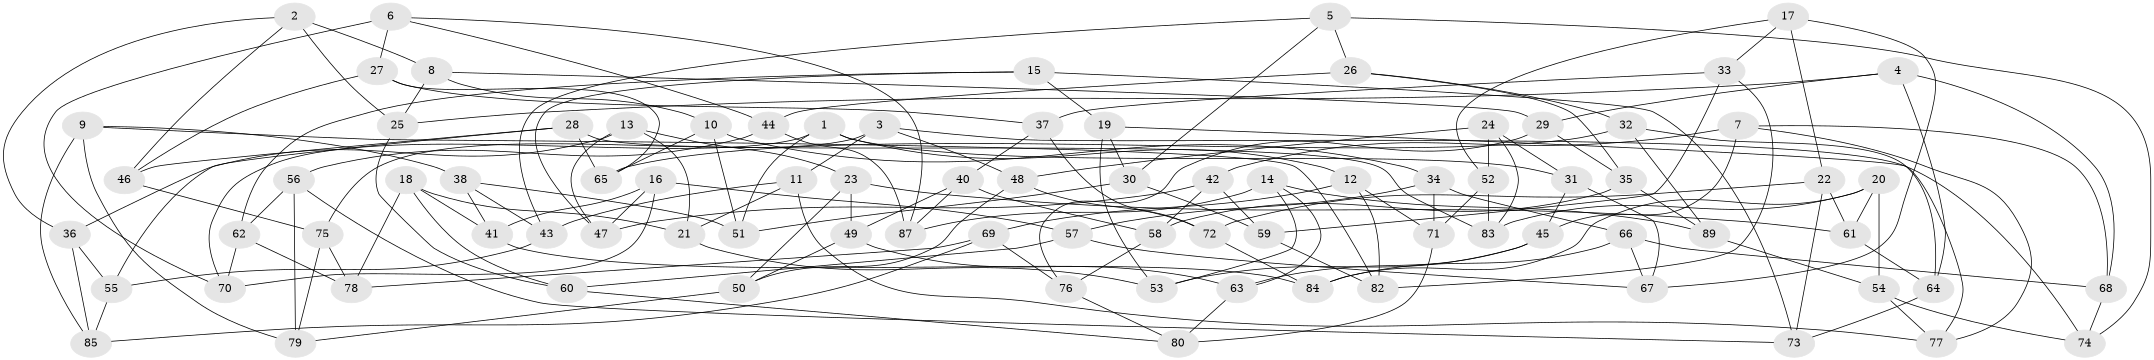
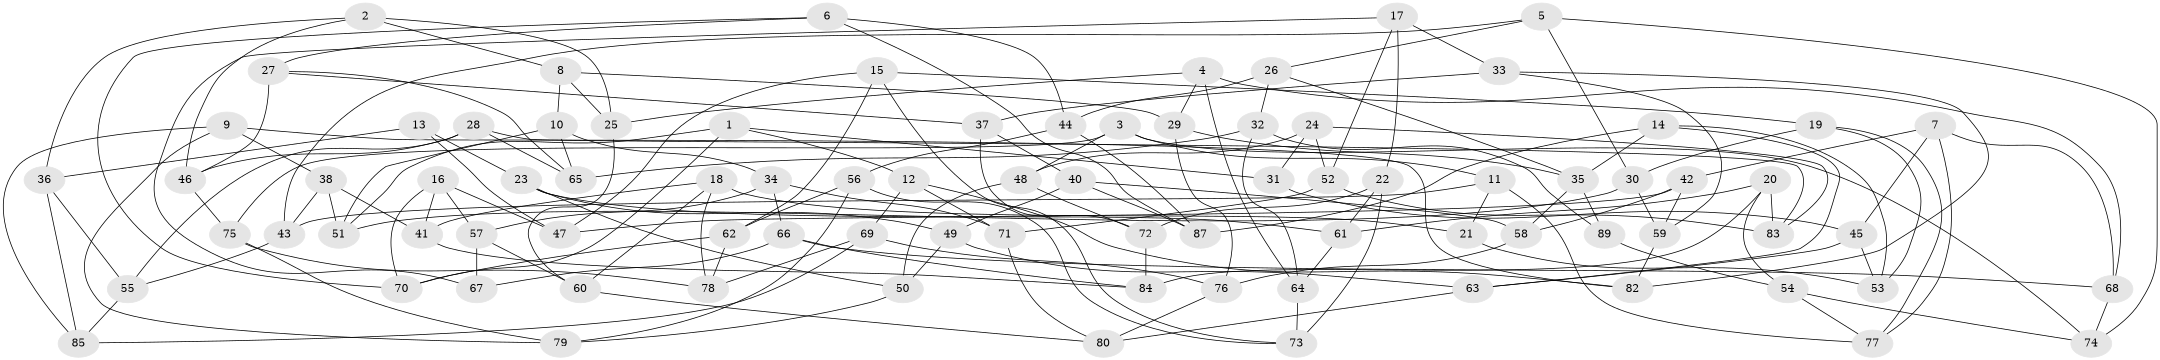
(684, 168) -> none
(1407, 204) -> (1610, 158)
(1657, 228) -> none
